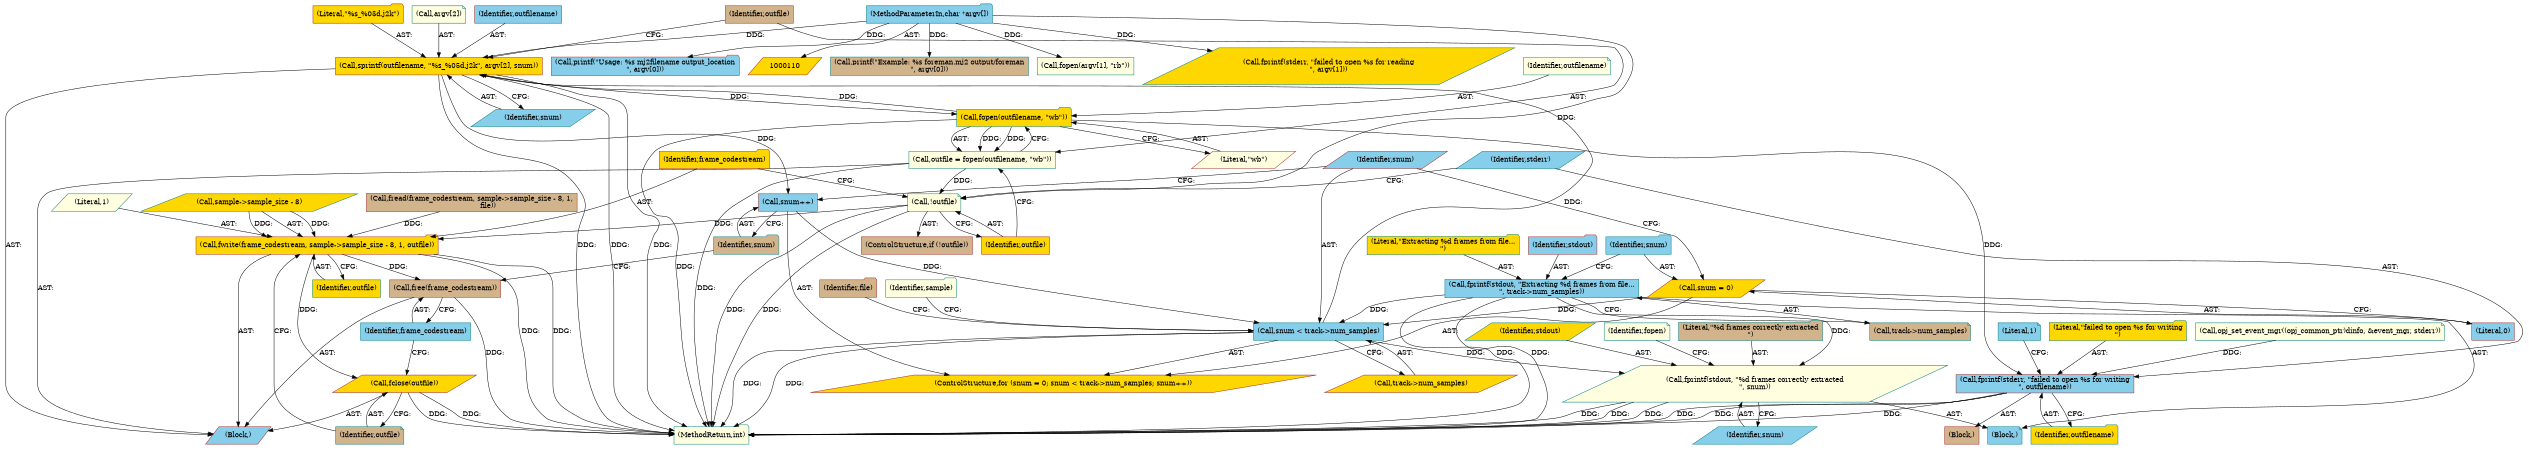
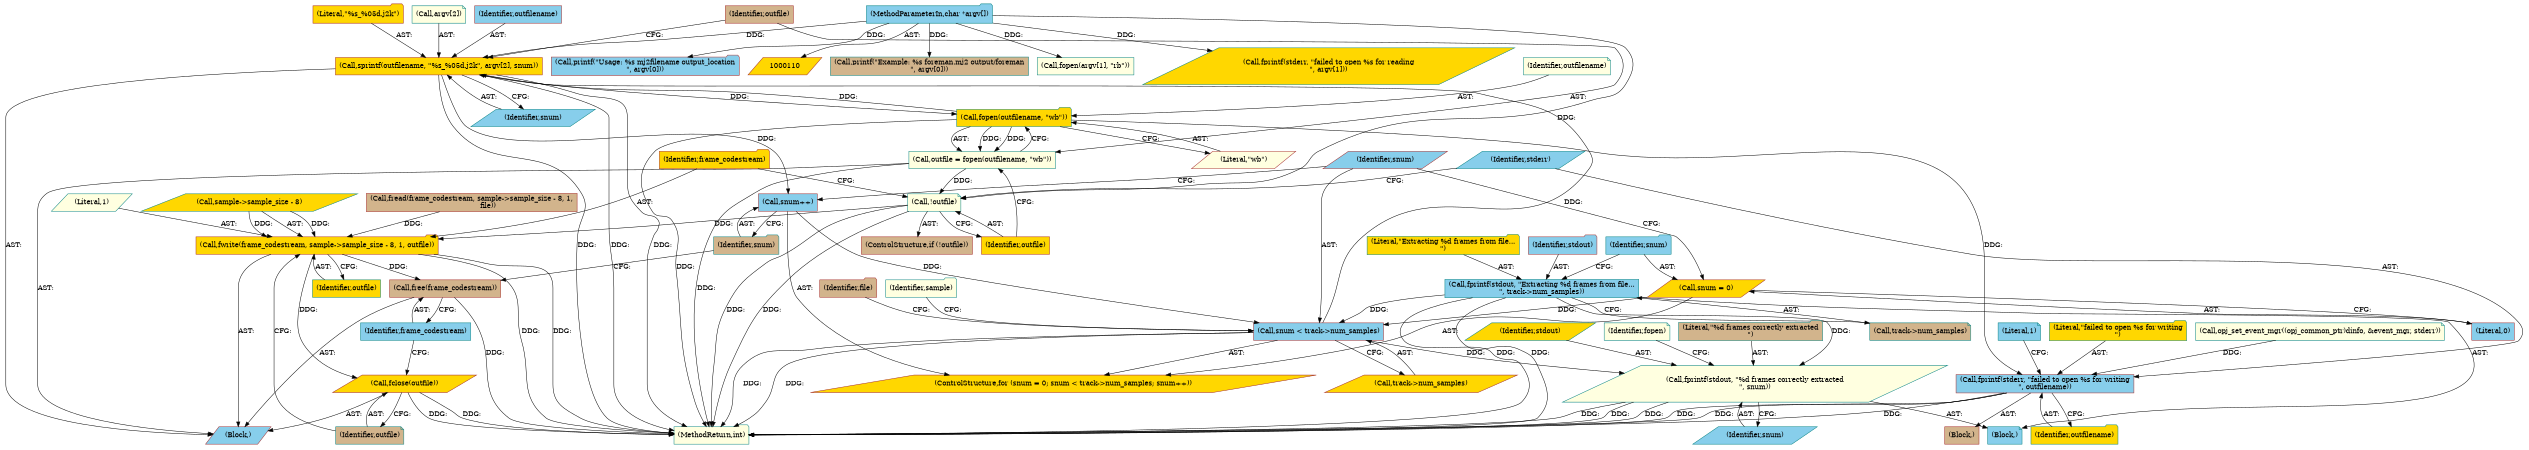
(1319, 332) -> (1319, 332)
